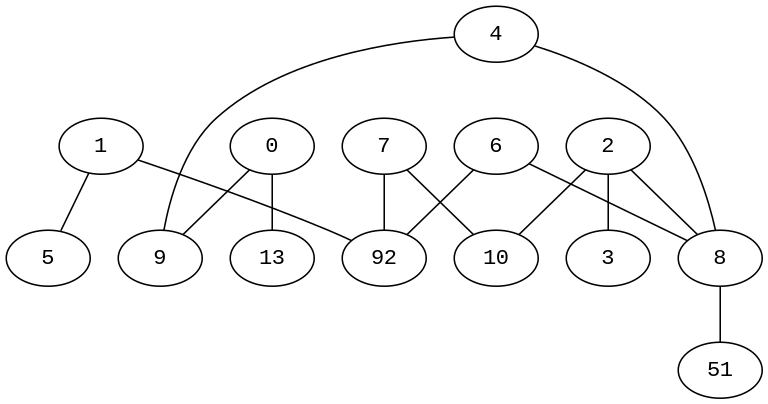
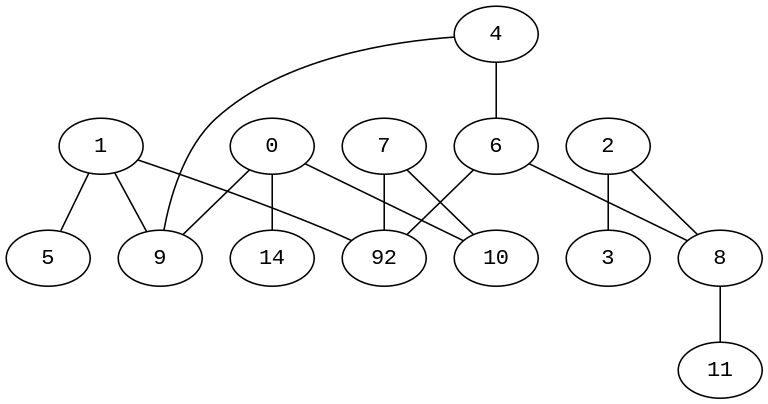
(655, 110) -> (496, 90)
none -> (131, 202)
(552, 202) -> (372, 196)
(272, 258) -> (272, 258)
(720, 370) -> (720, 370)
